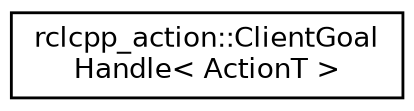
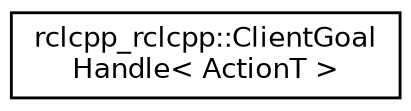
(207, 55) -> (206, 55)
